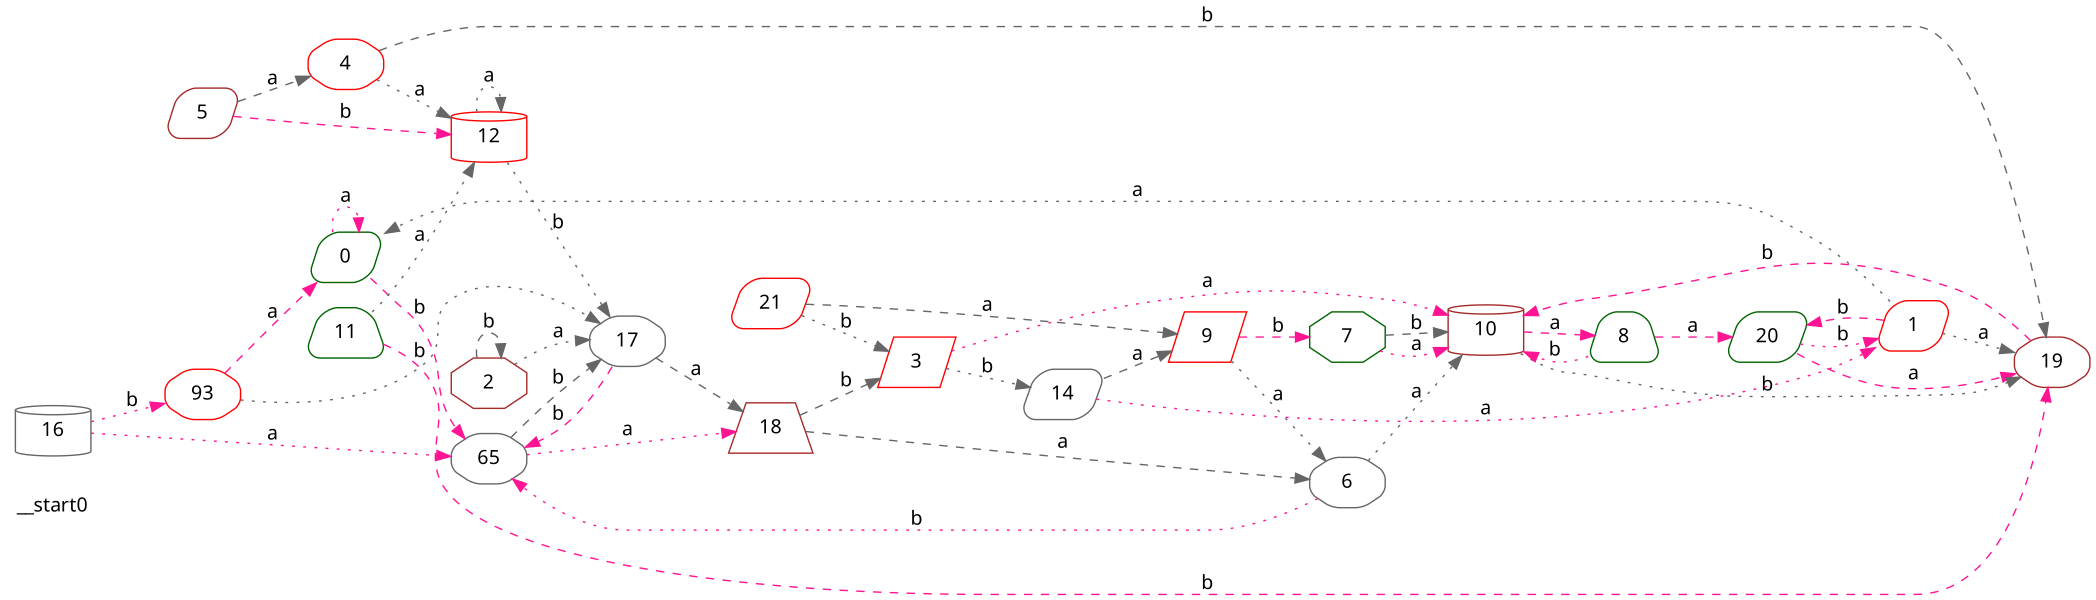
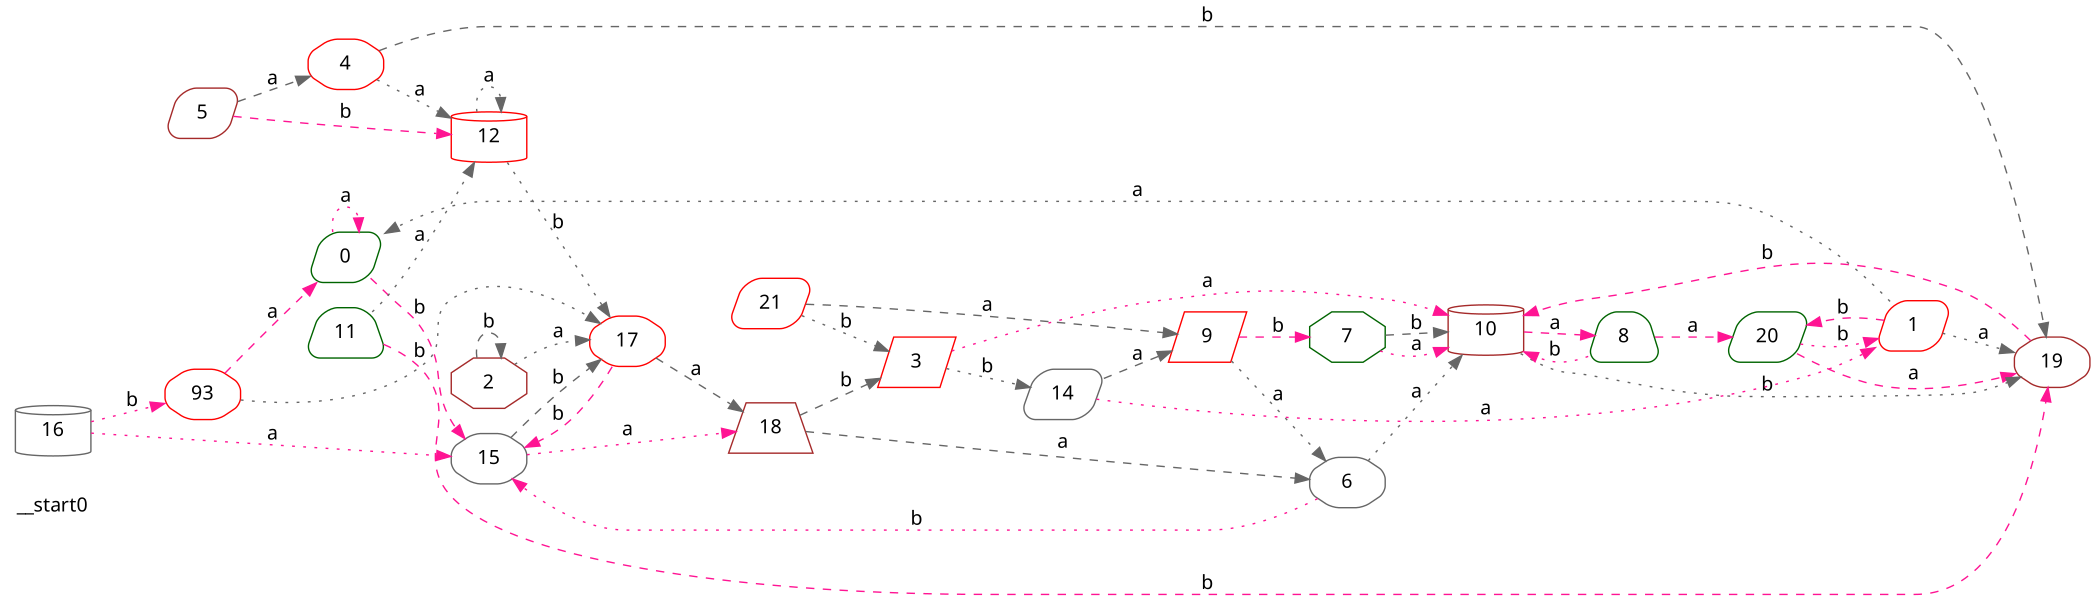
(627, 341) -> (627, 341)
(489, 459) -> (489, 459)
